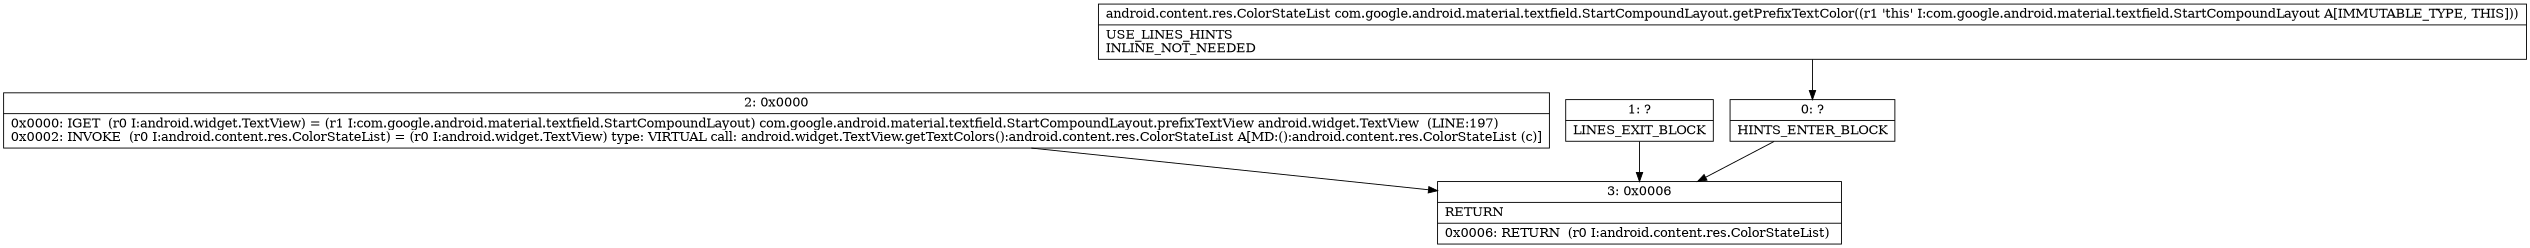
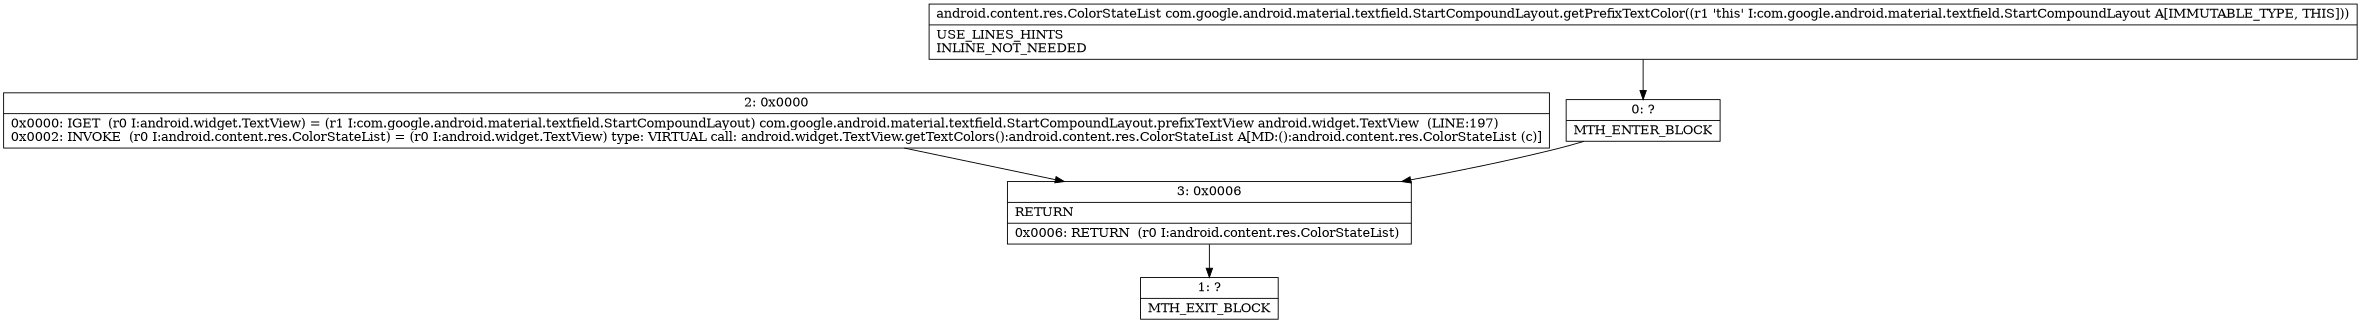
(1640, 130) -> (1209, 308)
(1812, 130) -> (1643, 130)
(1640, 157) -> (1209, 256)
